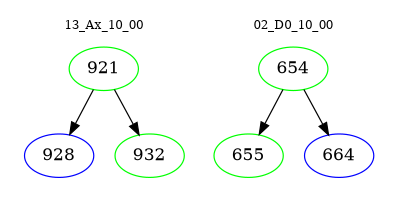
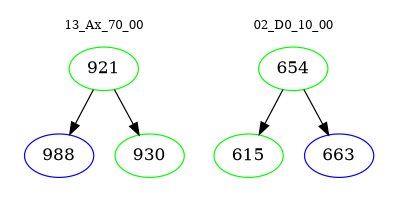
(104, 26) -> (104, 26)
(59, 156) -> (59, 156)
(150, 156) -> (150, 156)
(249, 156) -> (249, 156)
(339, 156) -> (339, 156)
